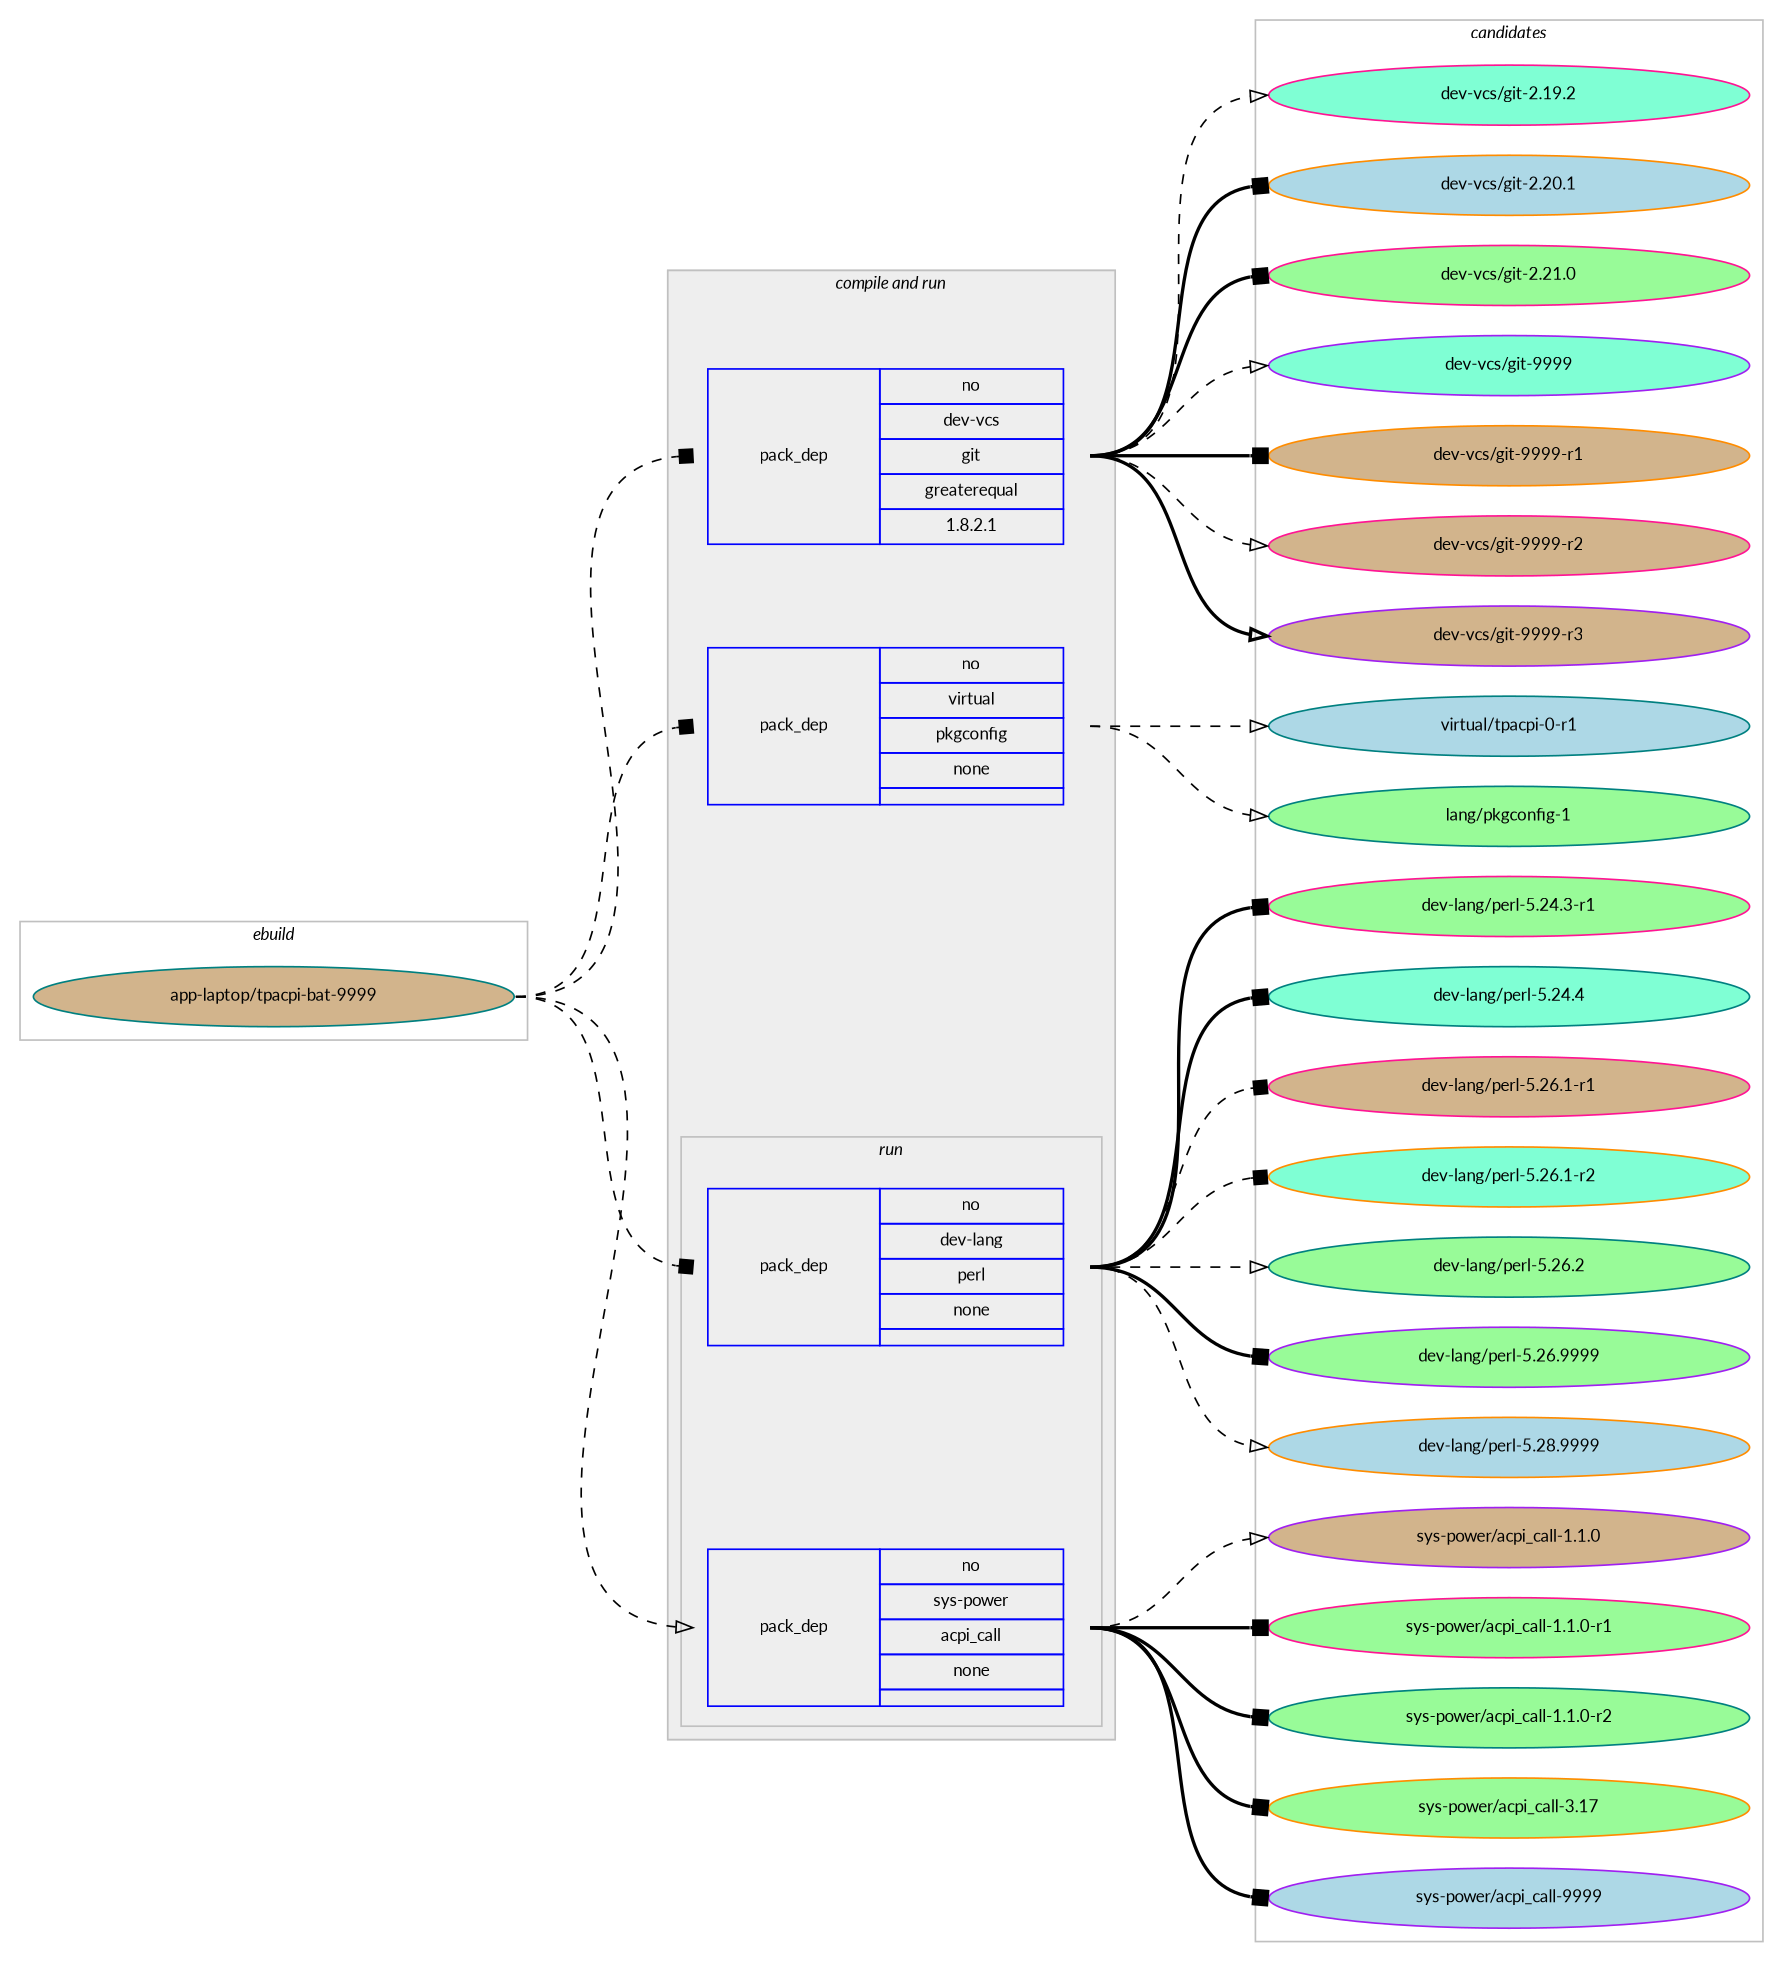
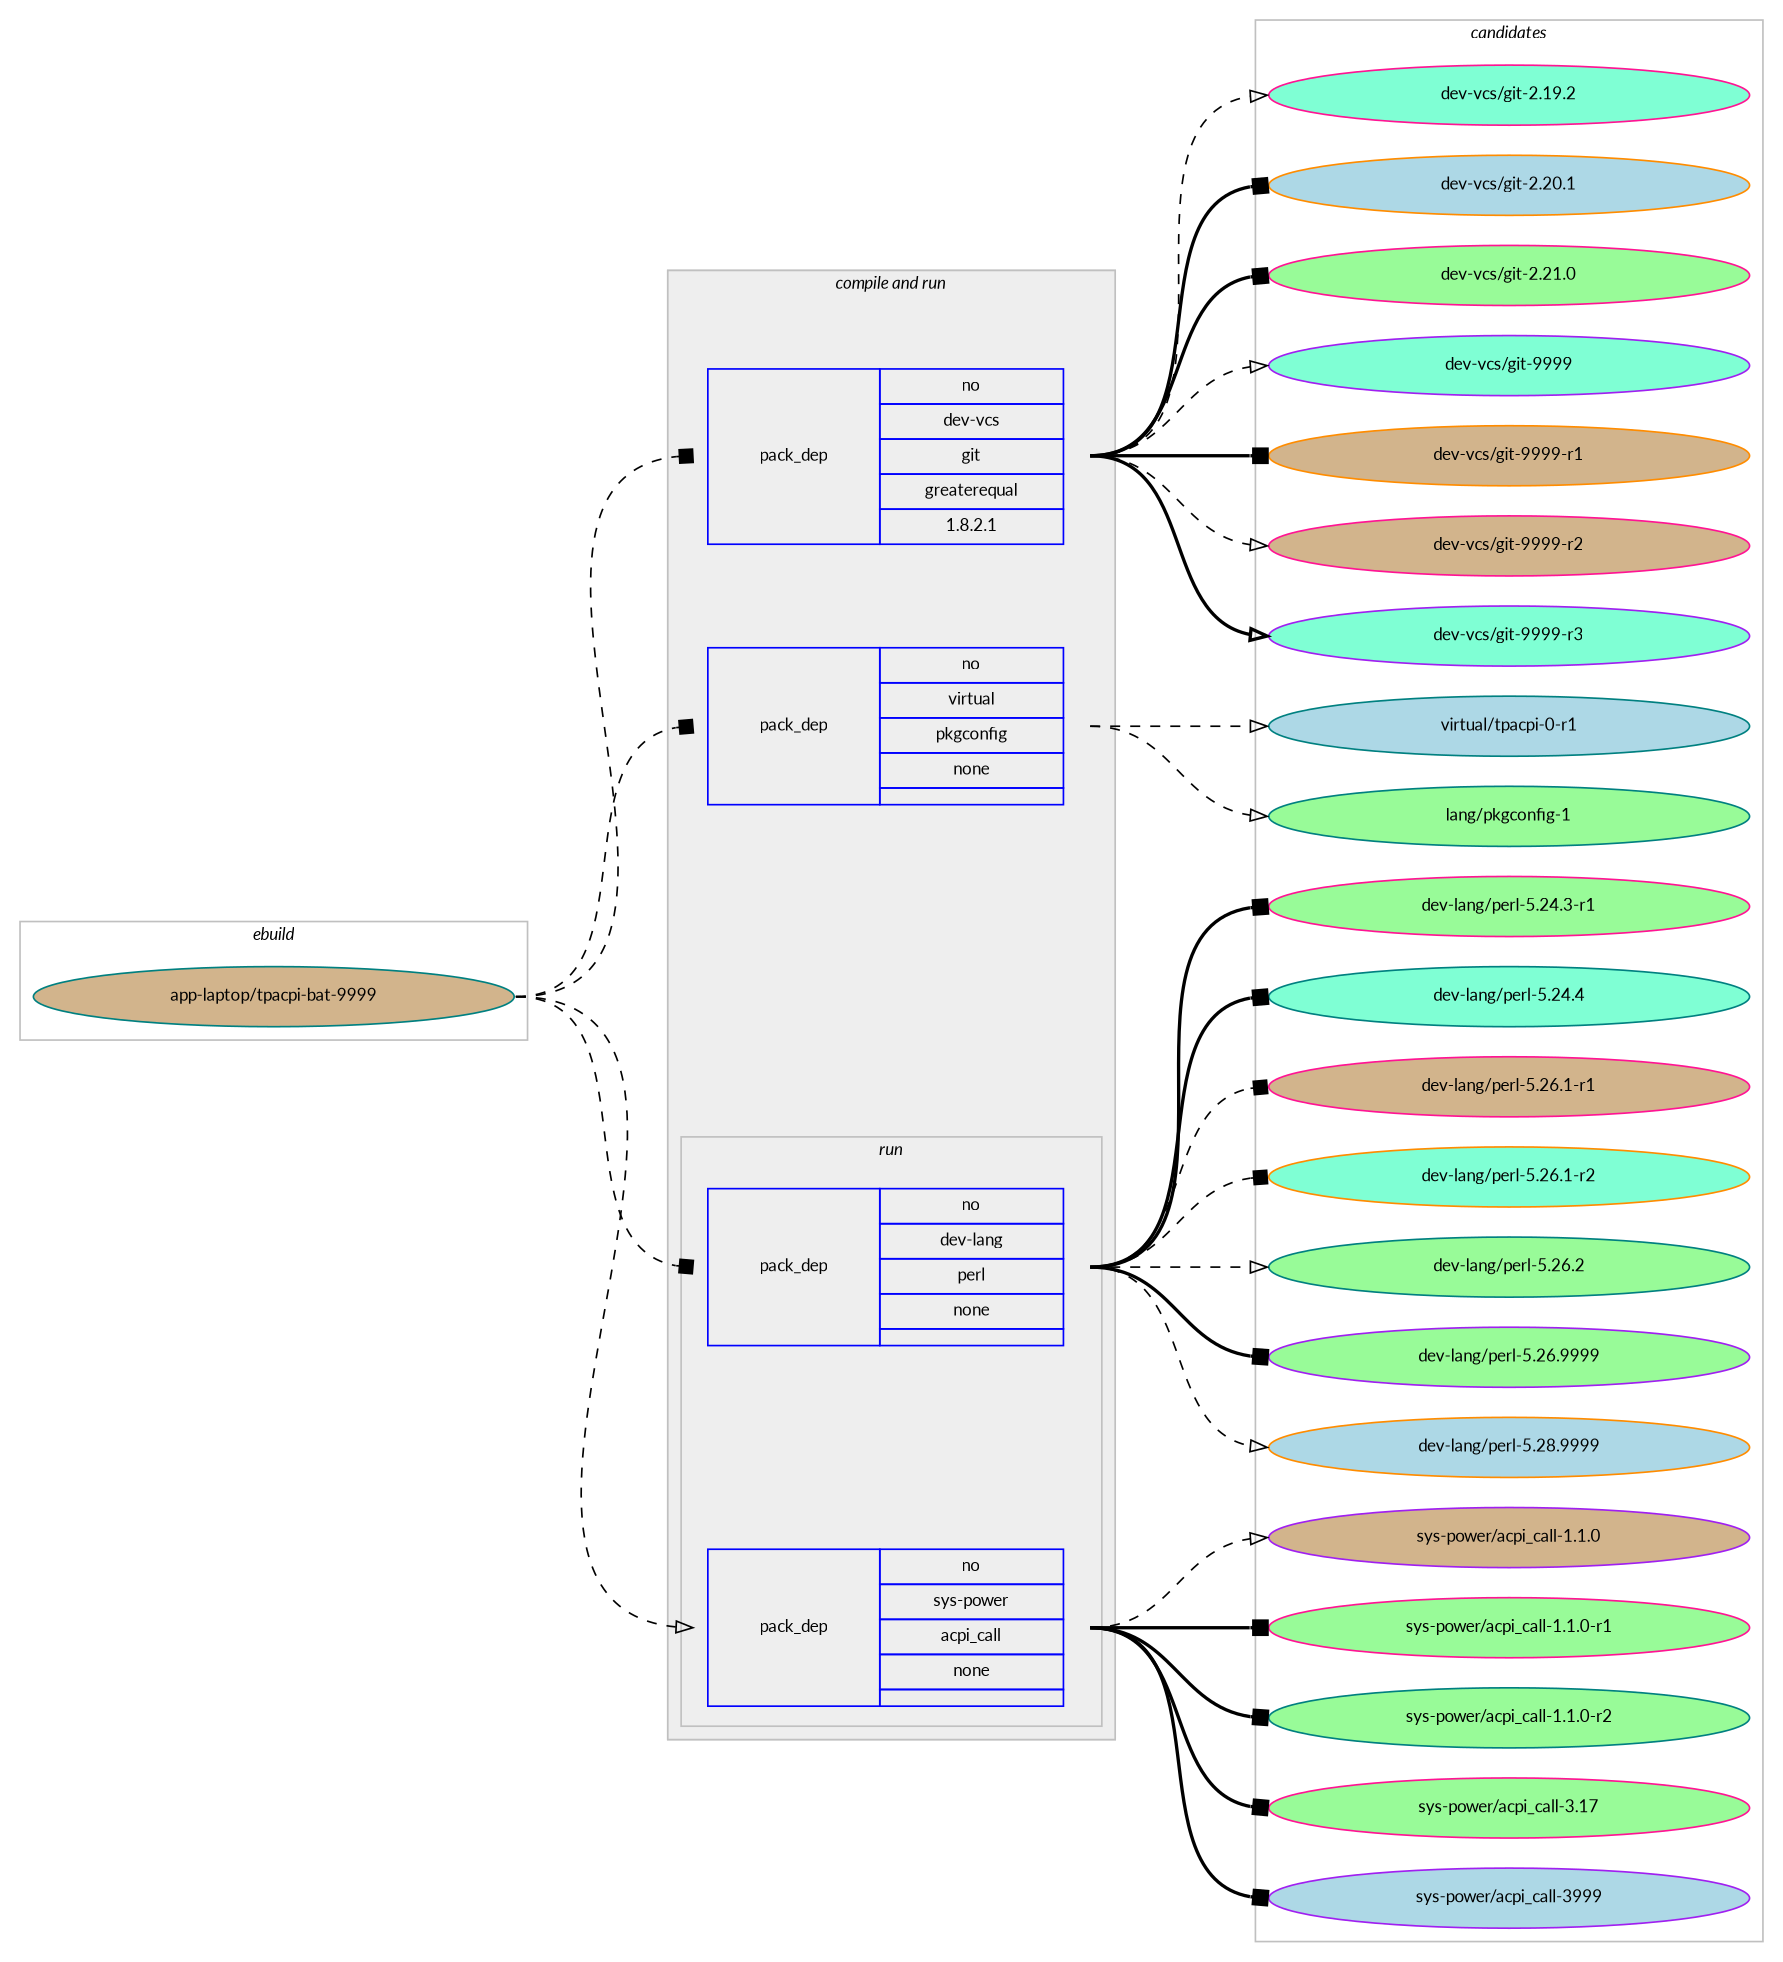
(1509, 636) -> (1509, 636)
(1509, 1808) -> (1509, 1808)
(1509, 1898) -> (1509, 1898)
